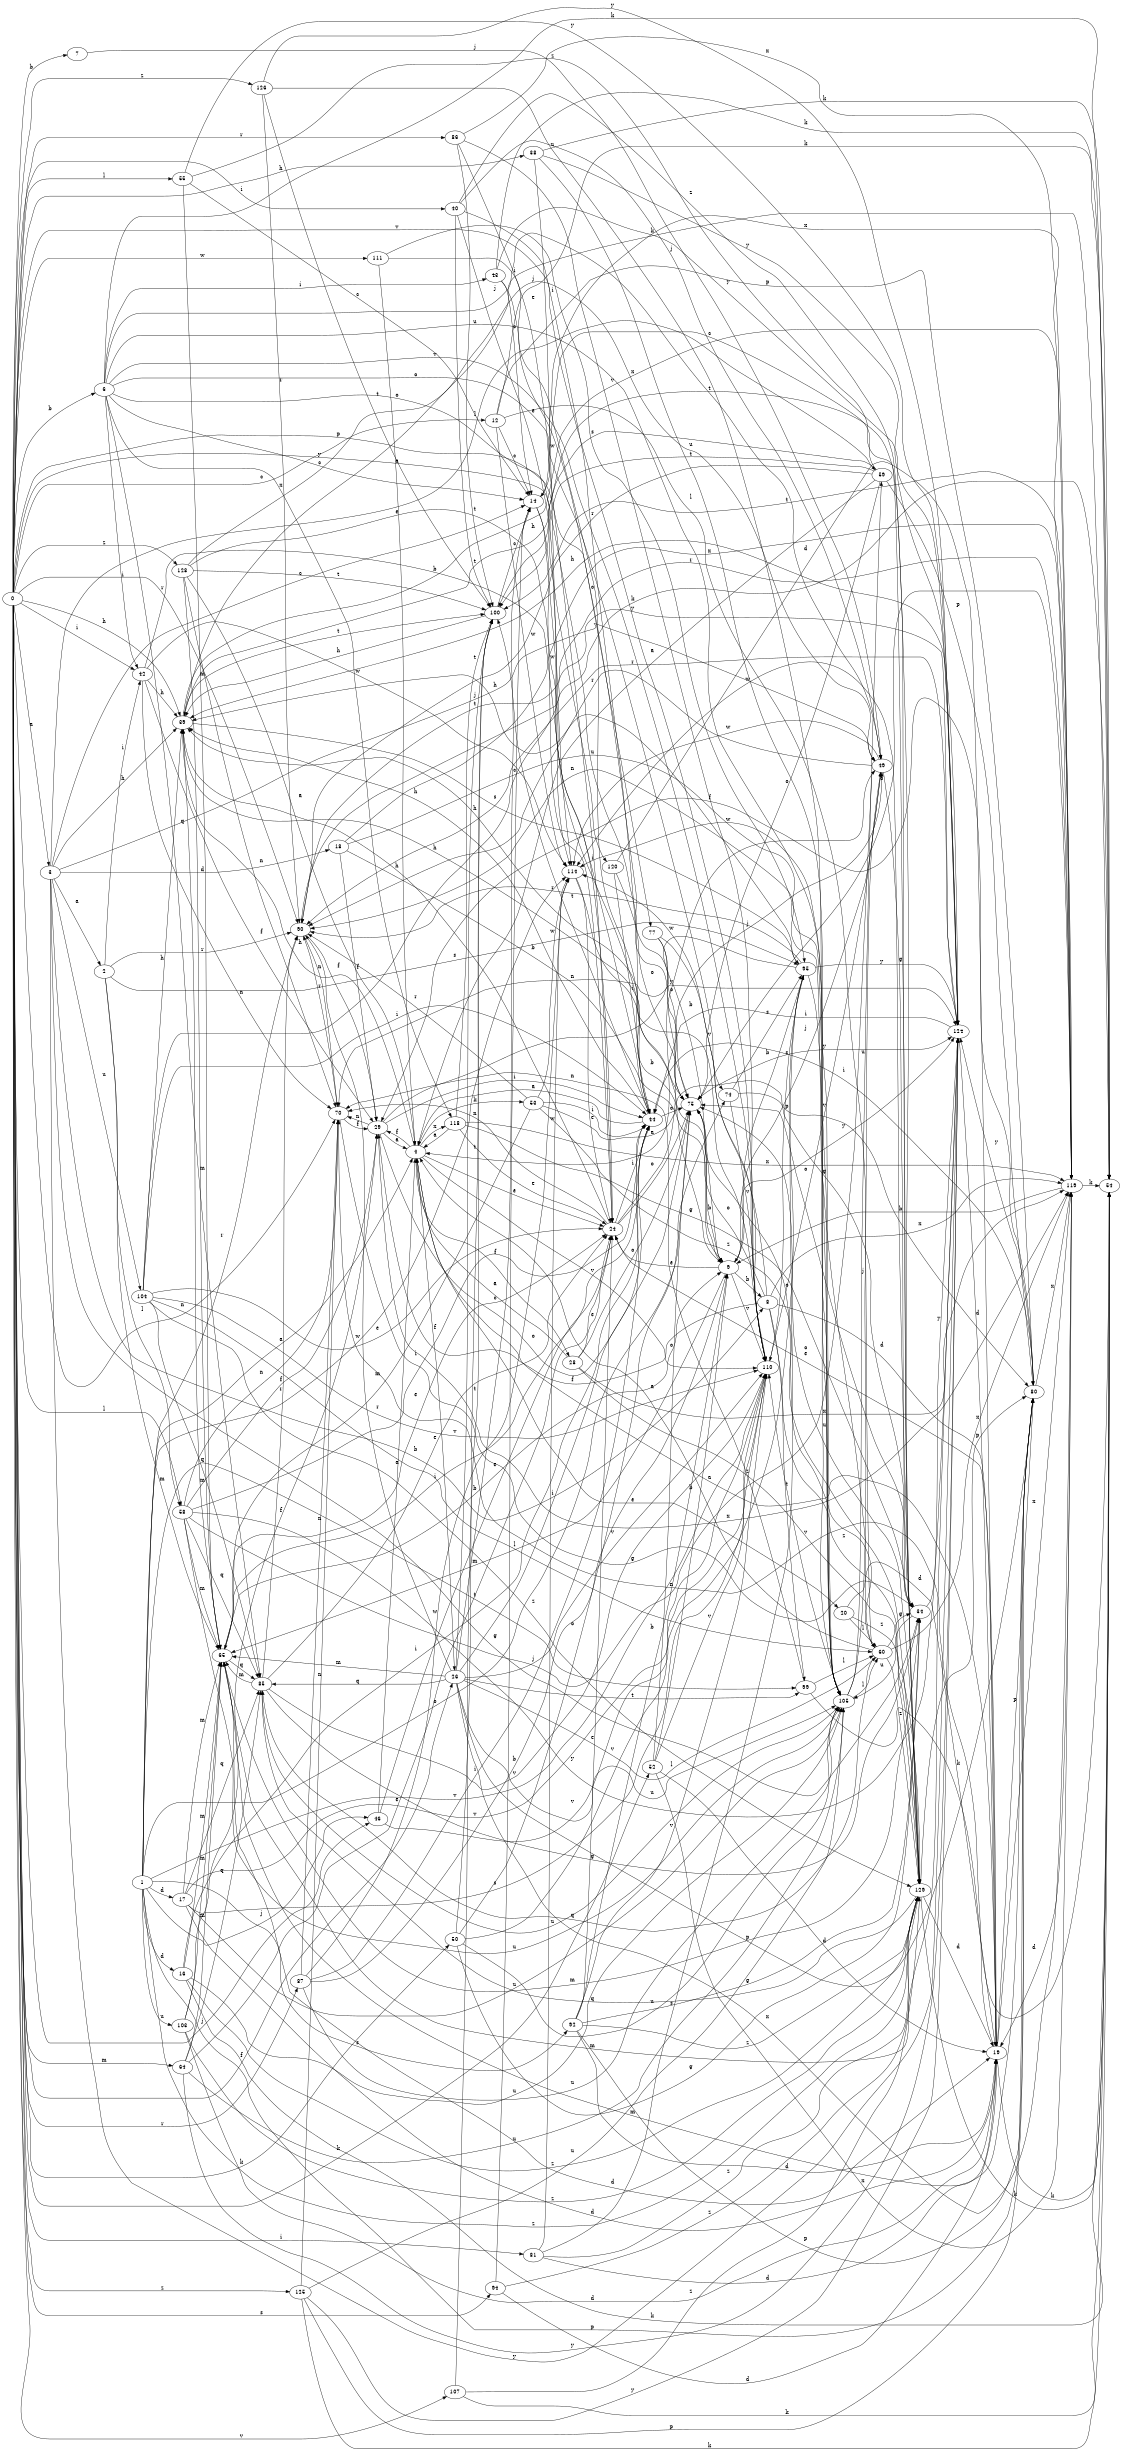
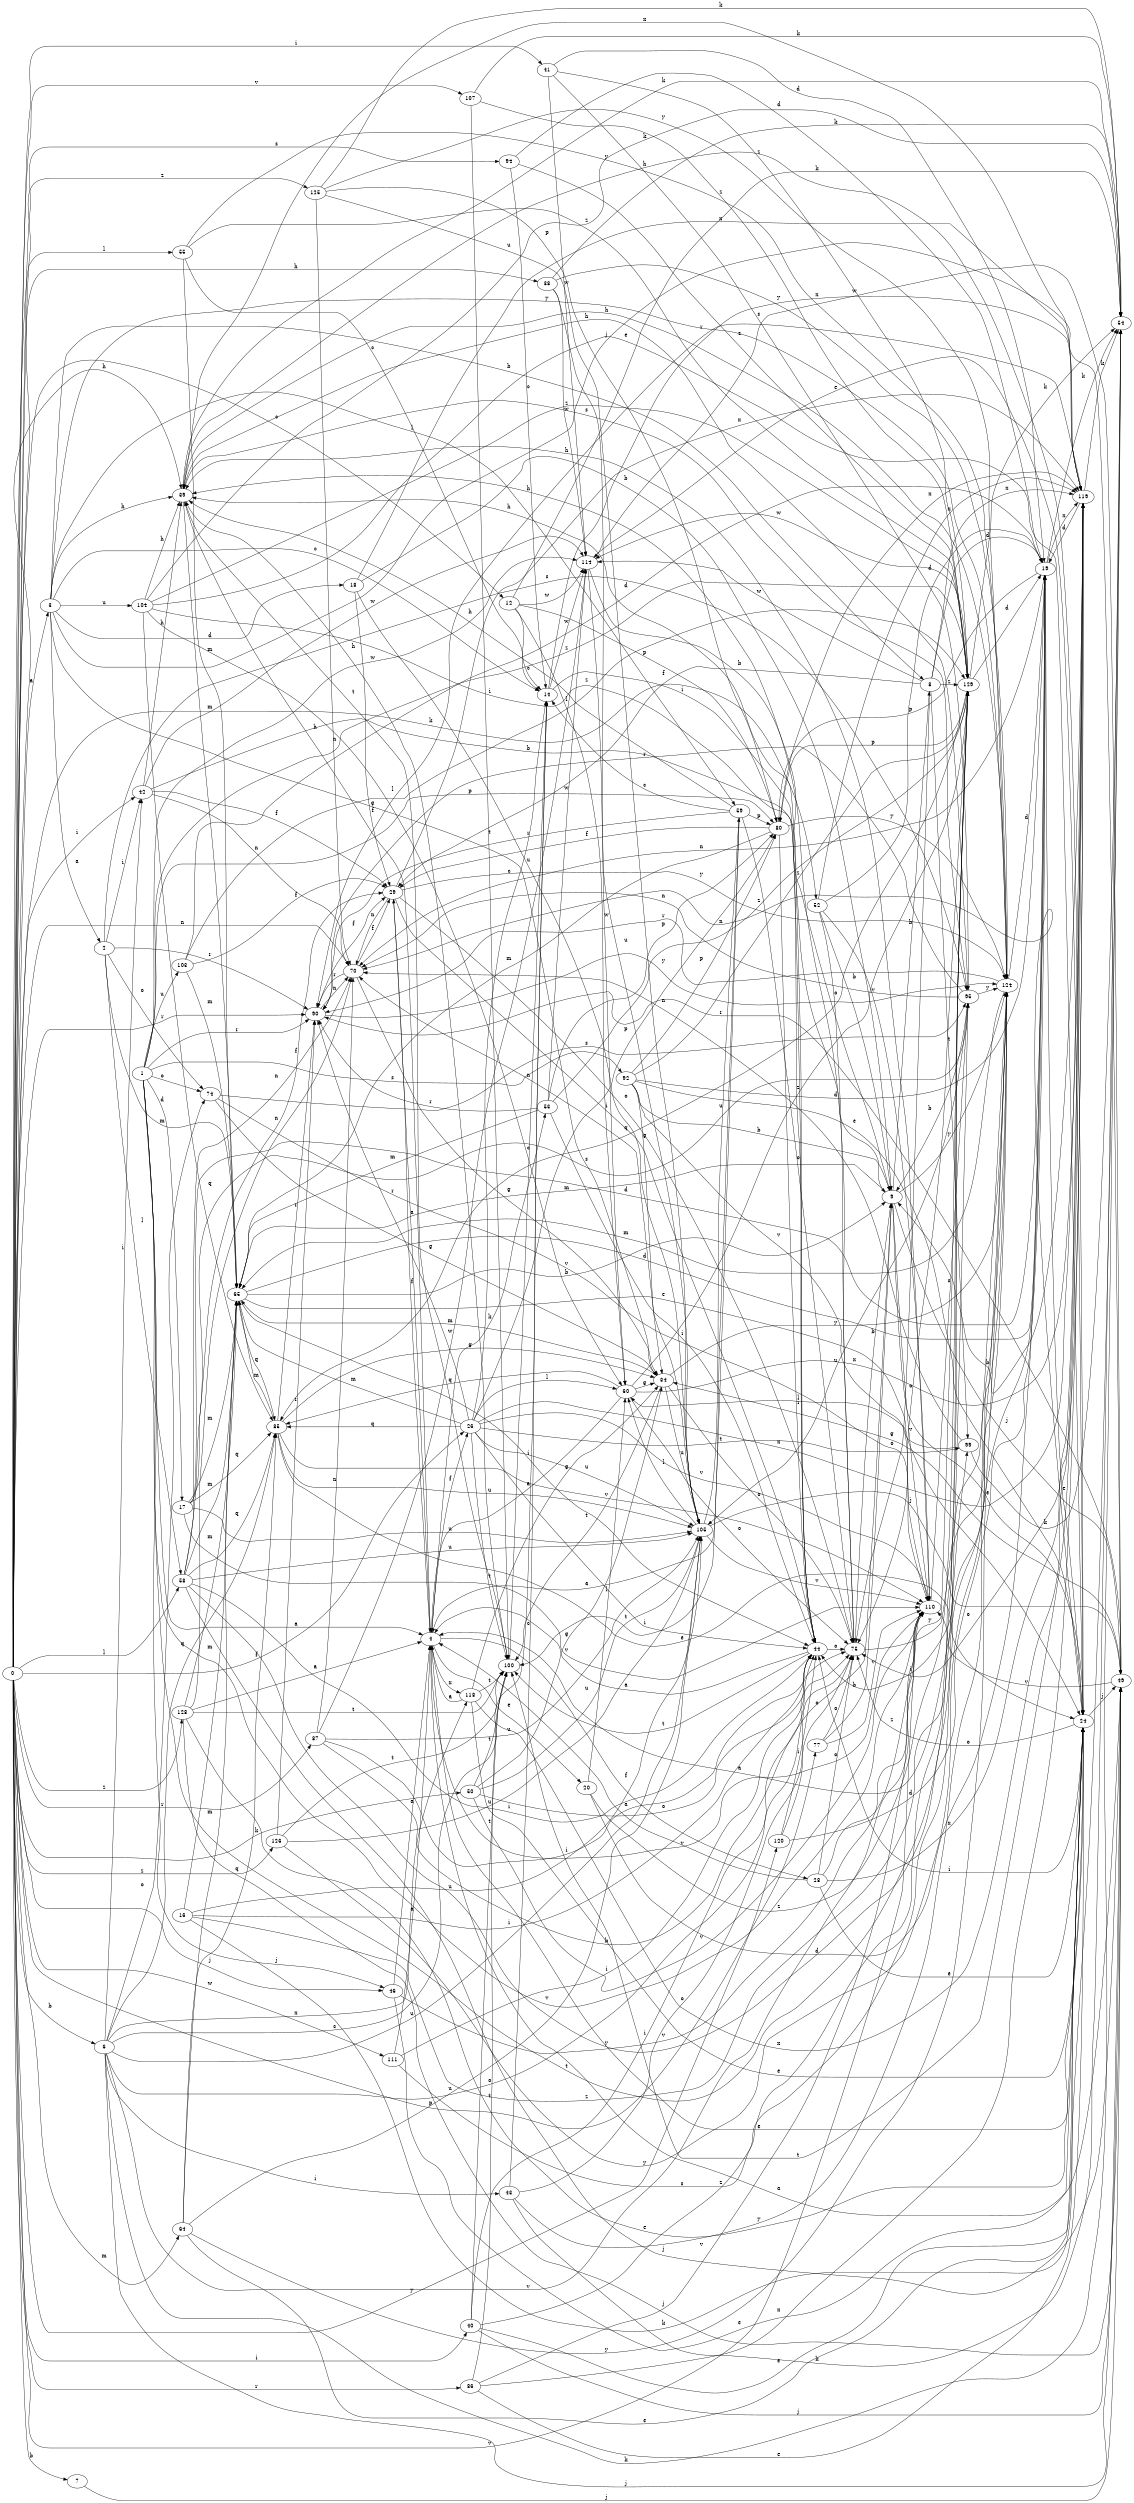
(796, 946) -> (637, 1161)
none -> (149, 1020)
(831, 1267) -> (606, 975)
(426, 1431) -> none
(148, 1933) -> none
(533, 2255) -> (547, 70)
